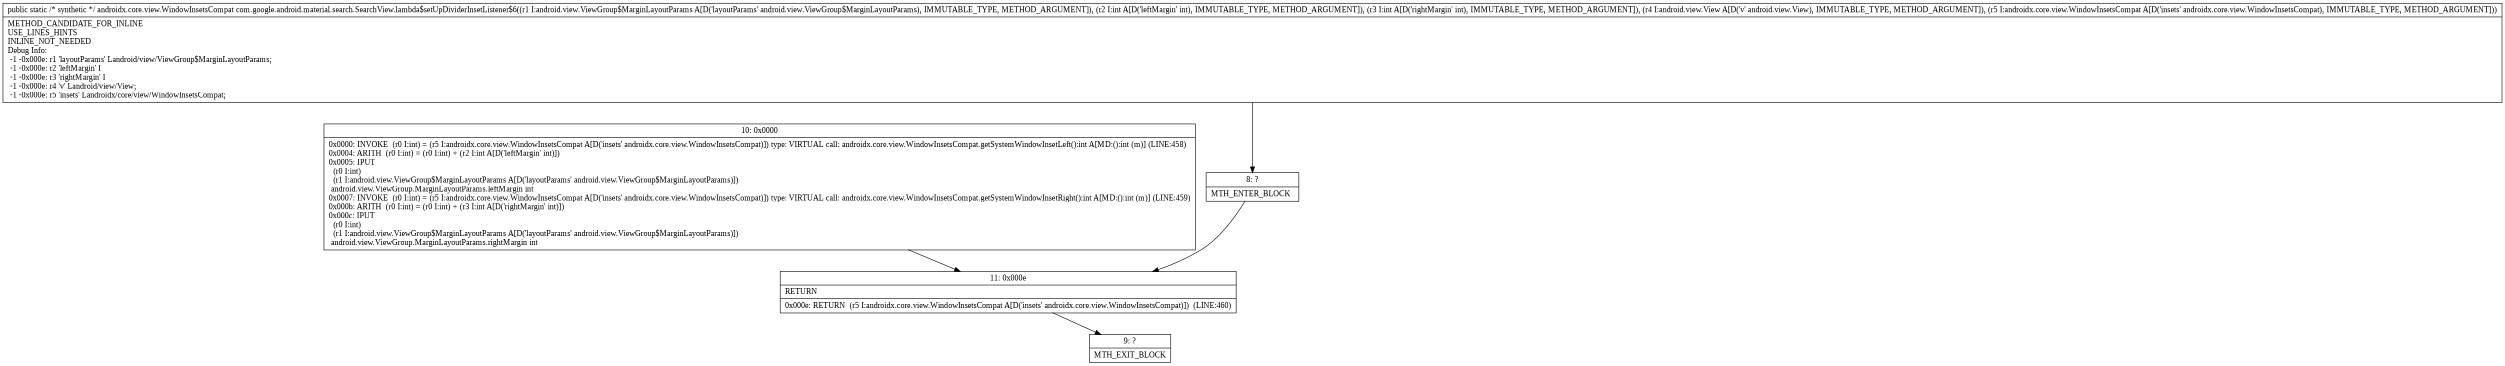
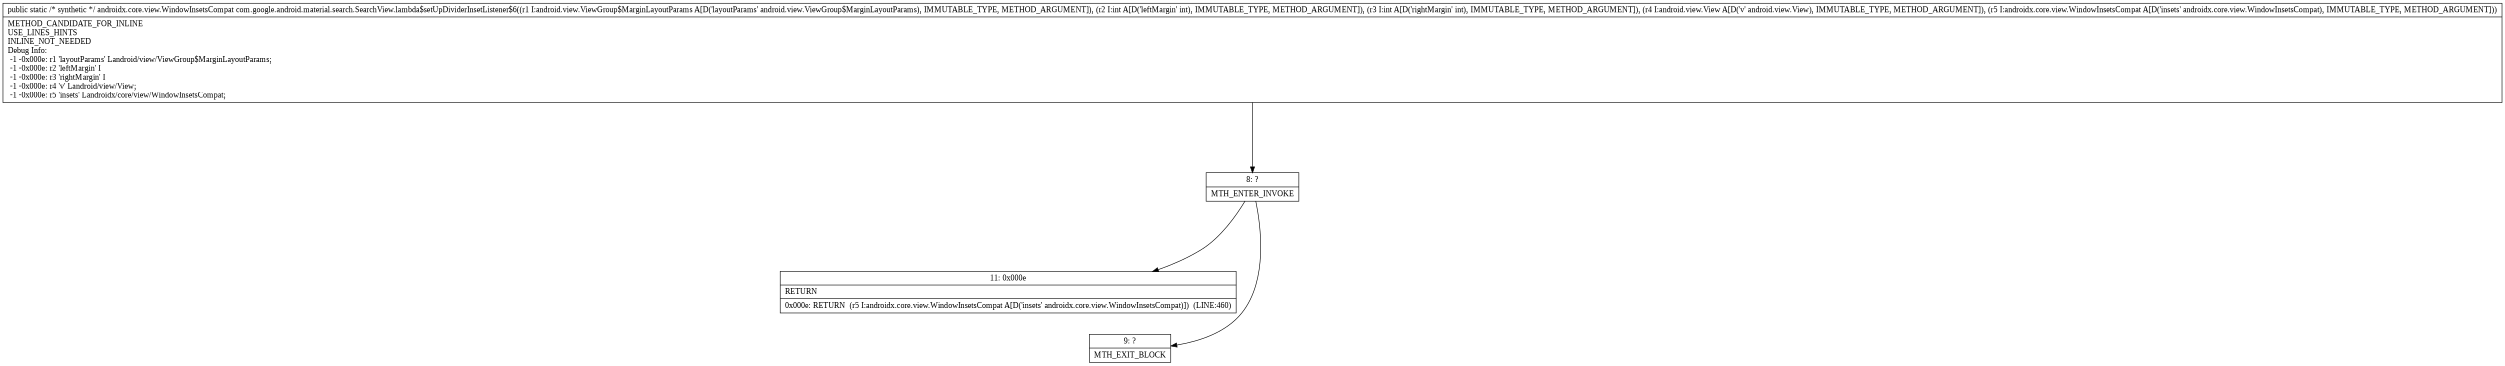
(760, 187) -> none
(1251, 194) -> (1252, 194)
(1074, 322) -> (1252, 295)
